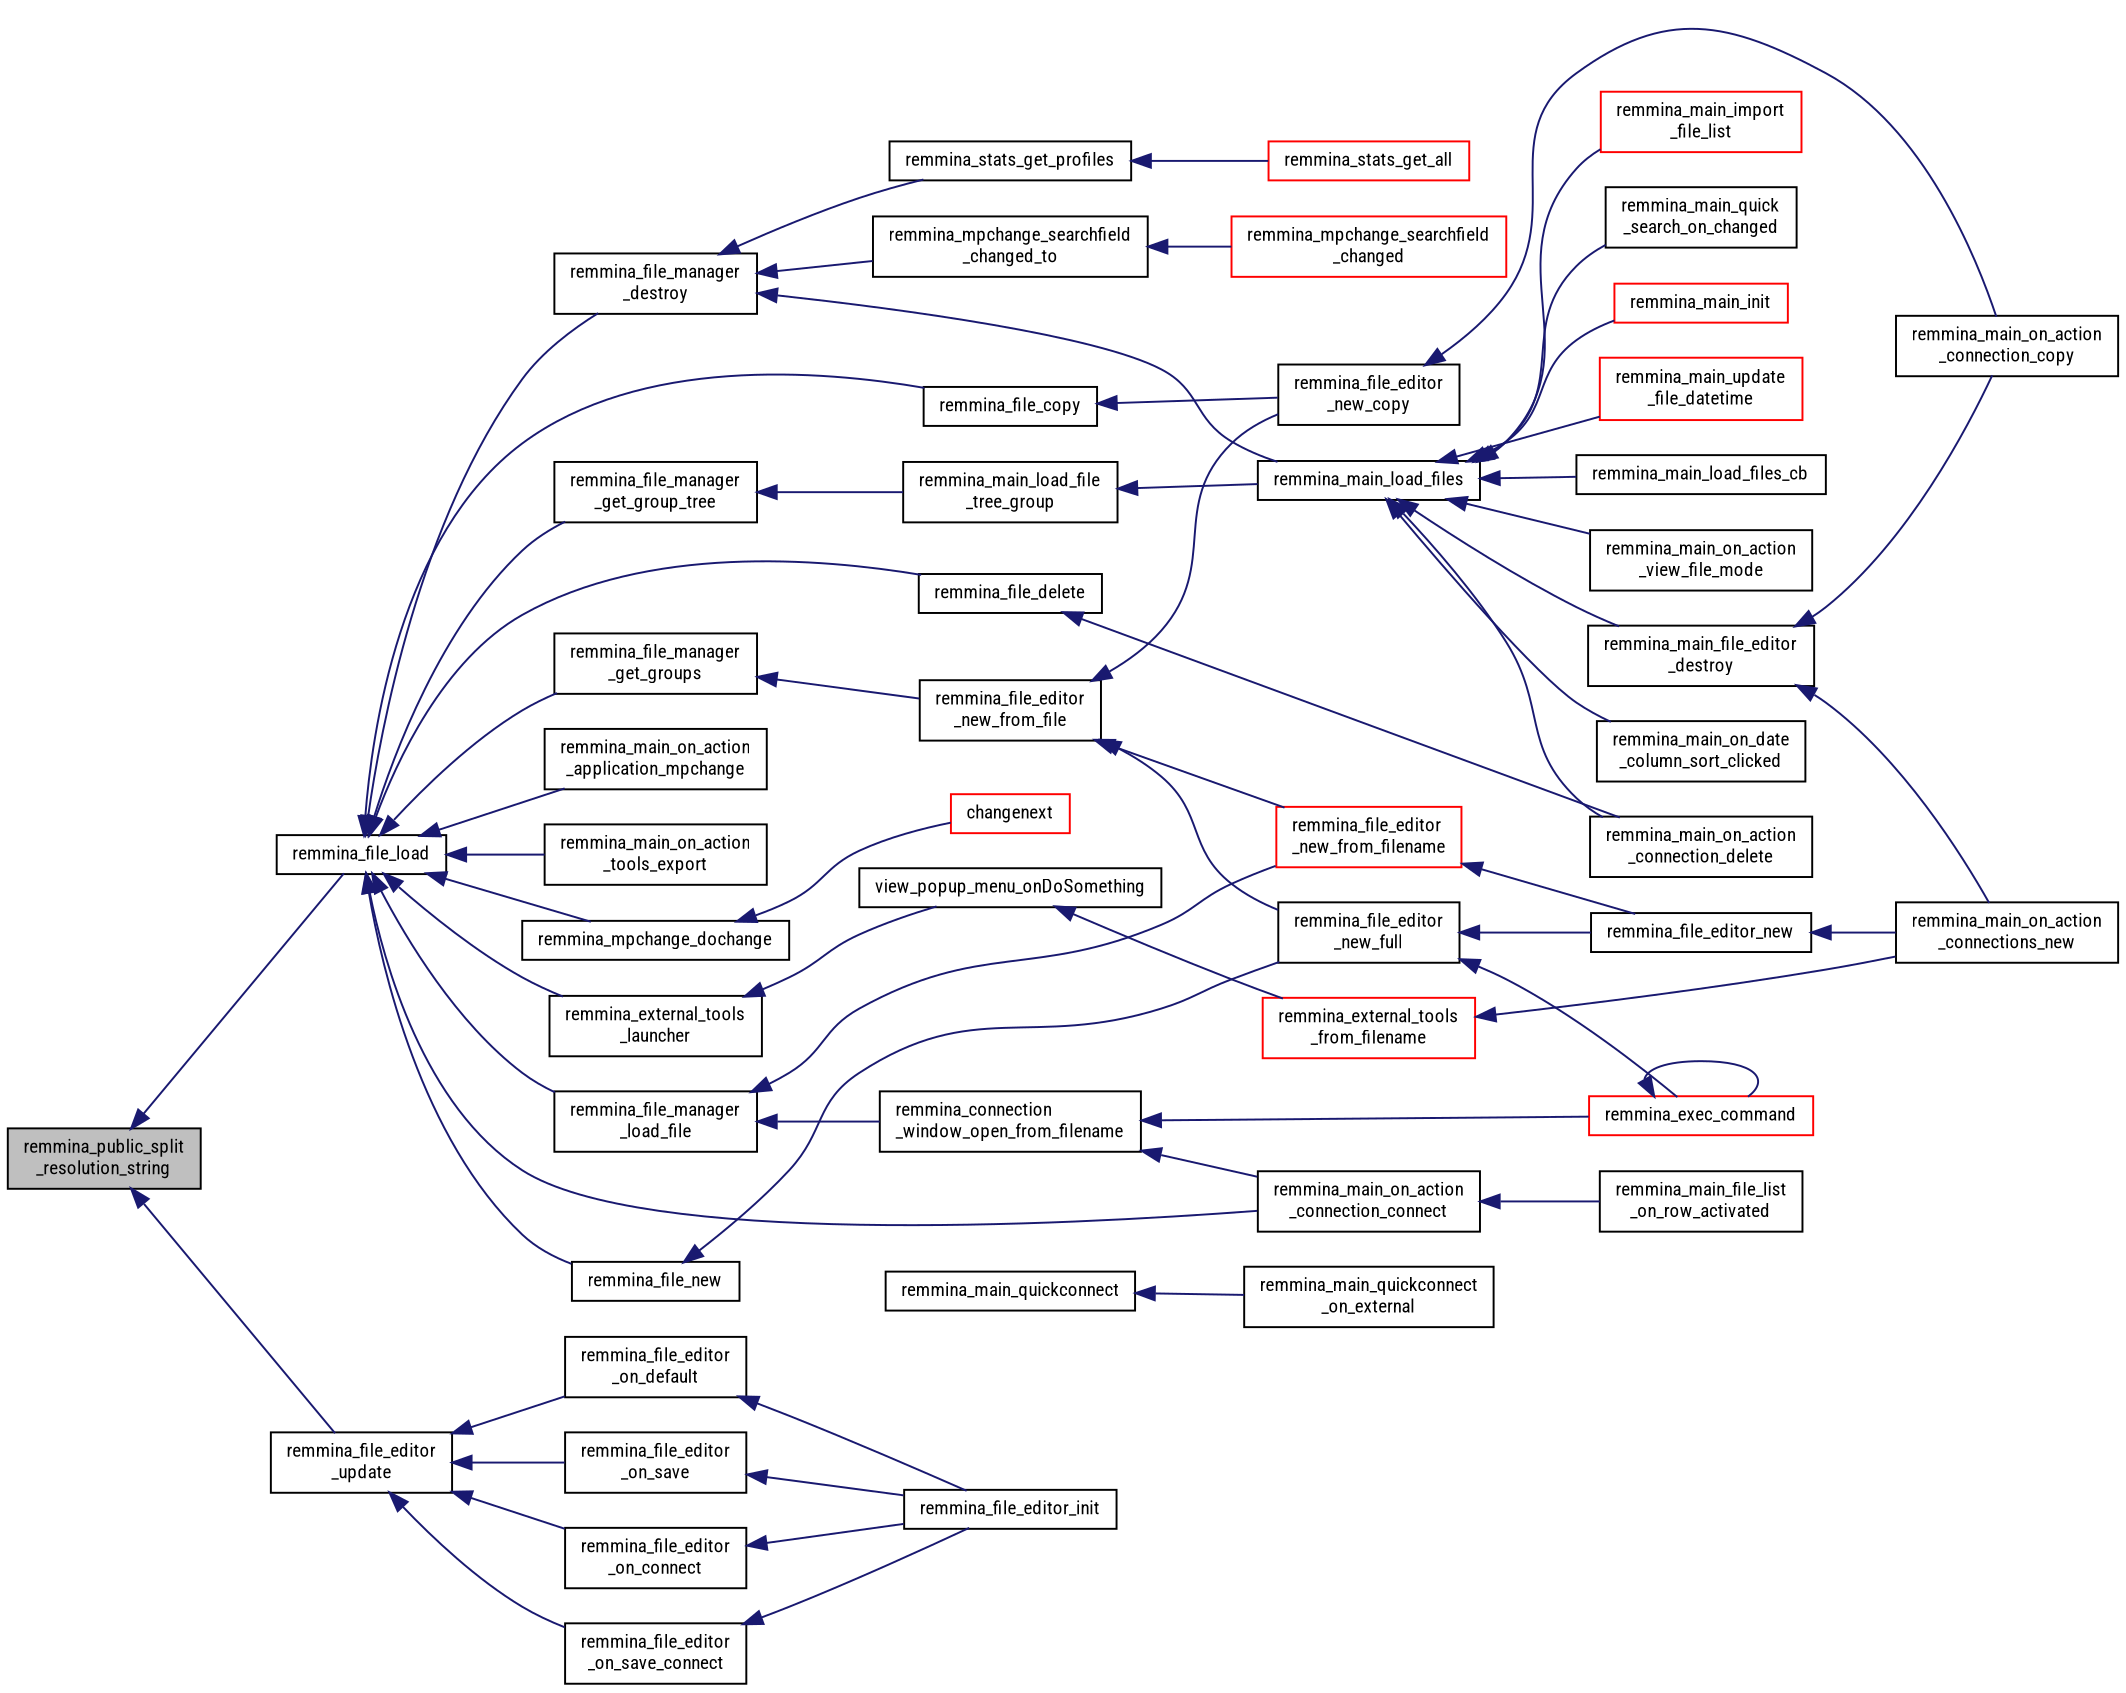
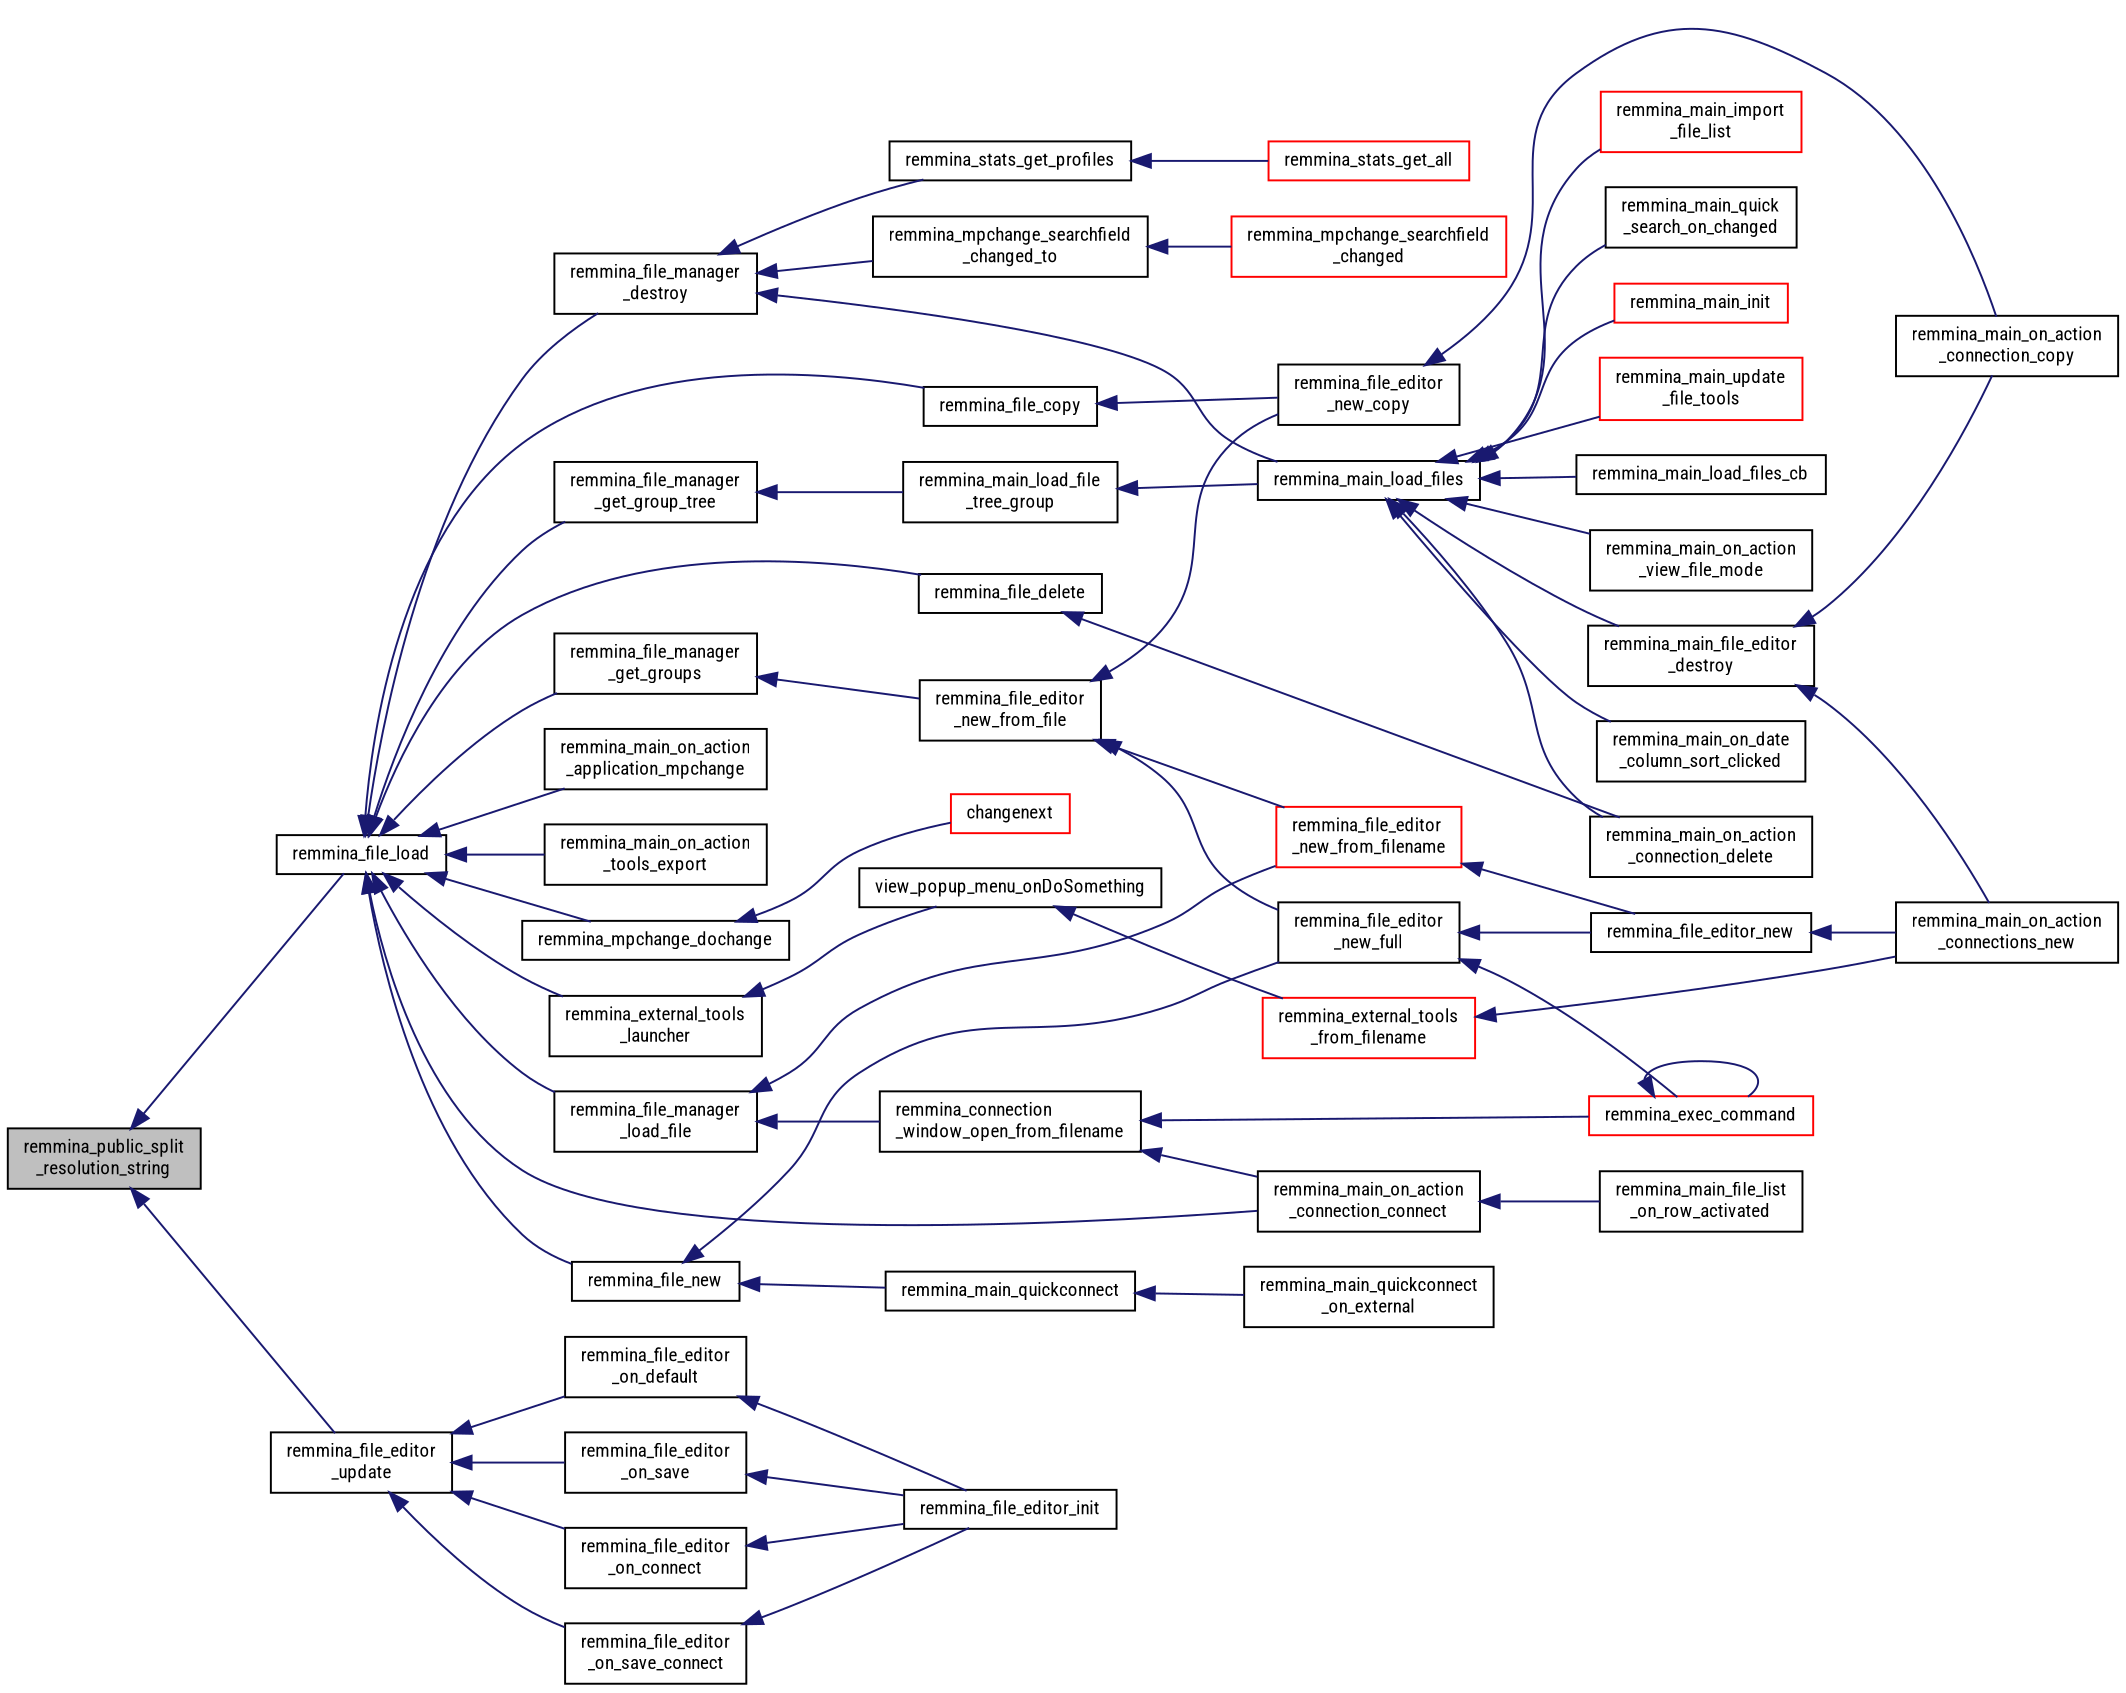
(1701, 389) -> (1701, 389)
none -> (823, 1286)
